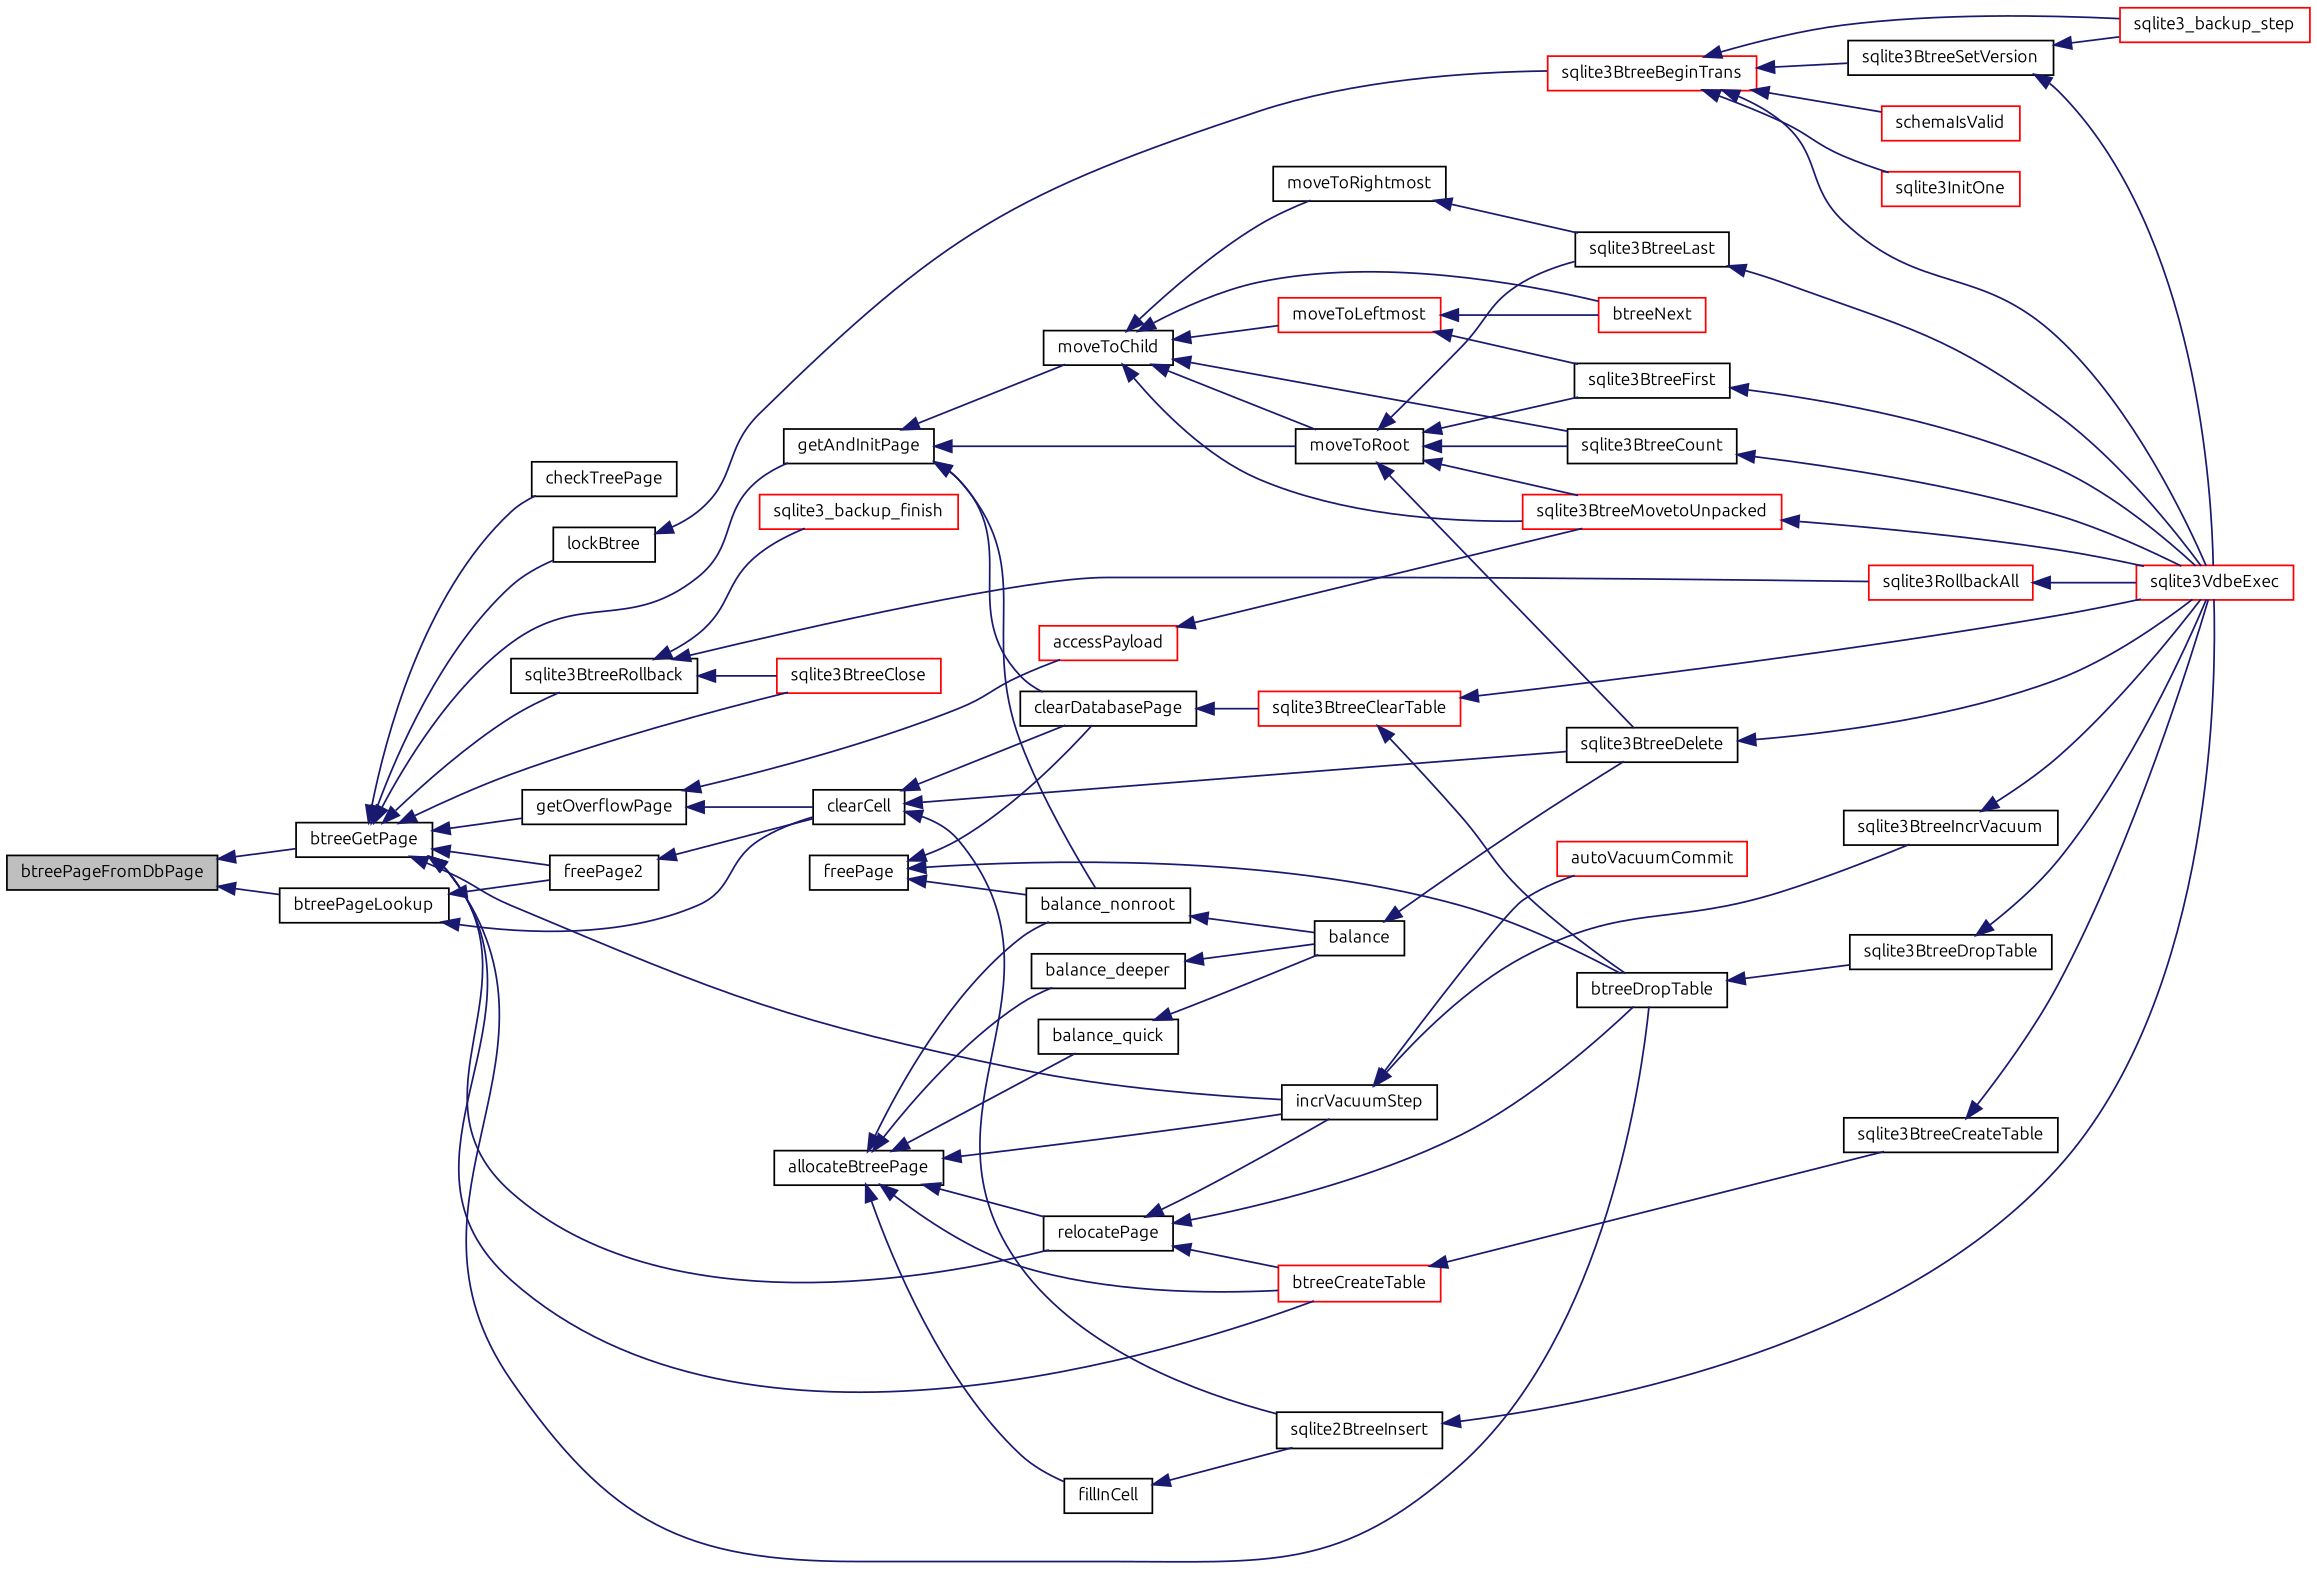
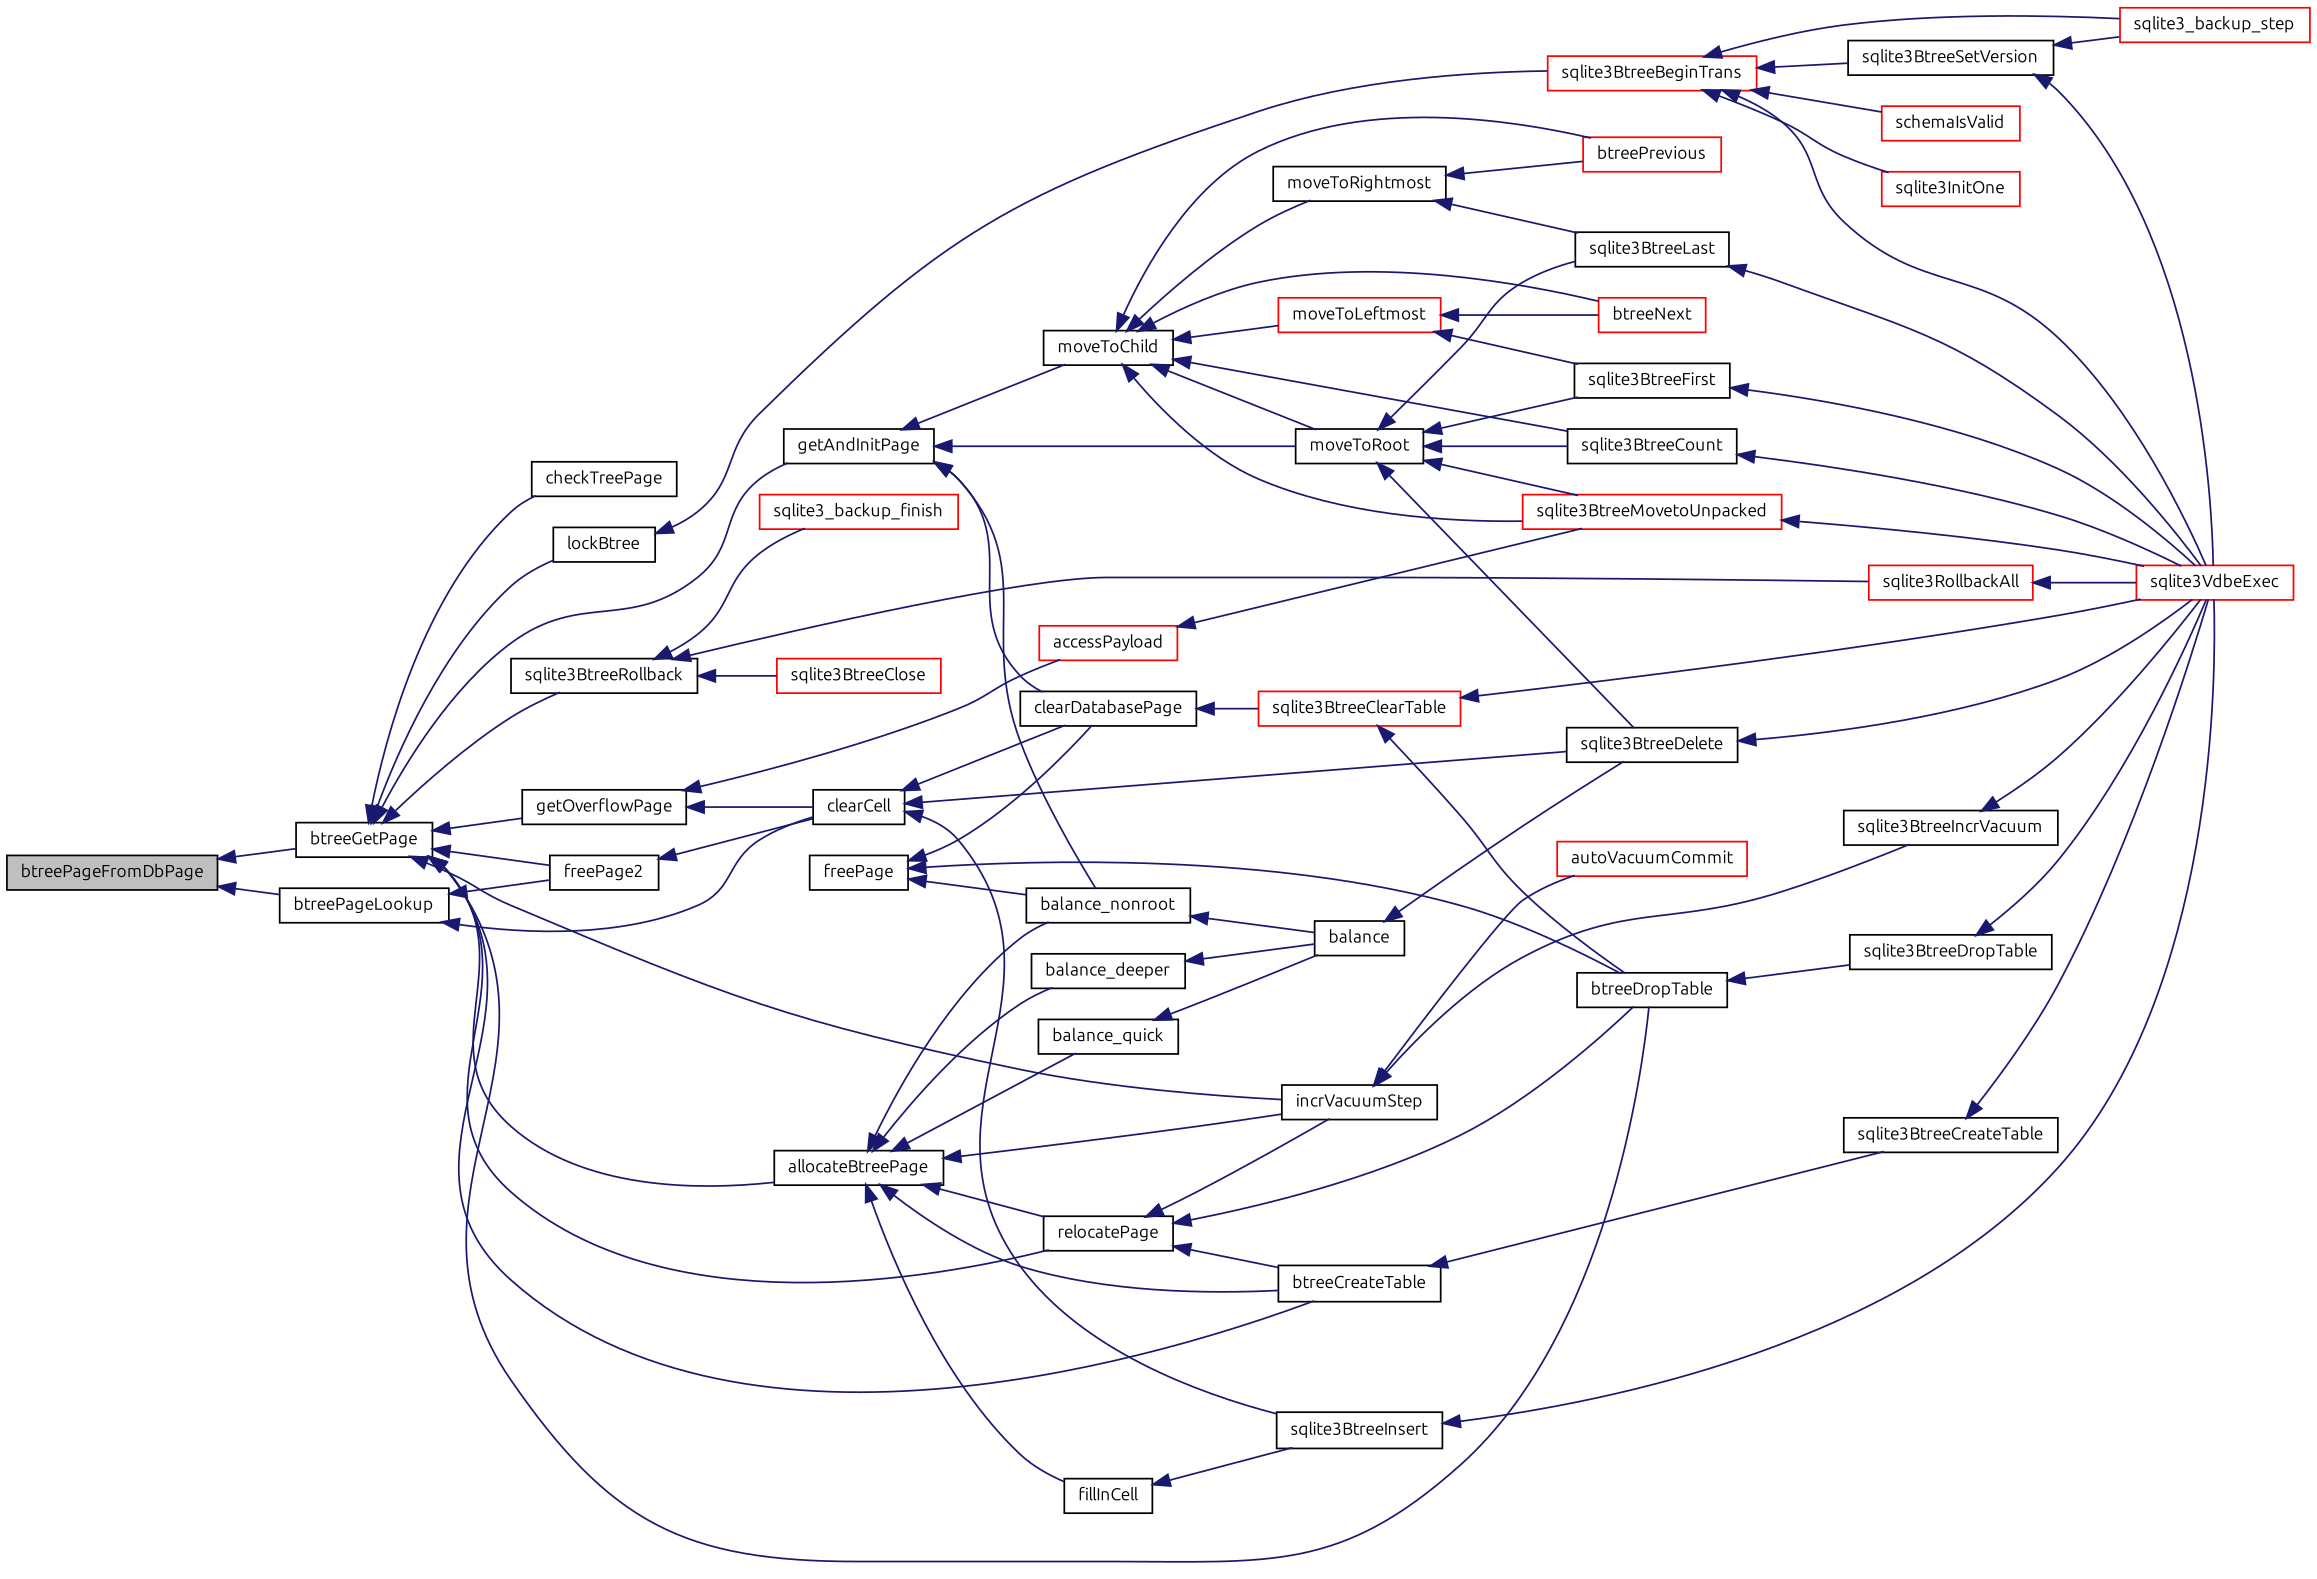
none -> (1652, 155)
(598, 745) -> (510, 1125)
(1360, 1284) -> (1360, 1284)
(1360, 1430) -> (1360, 1430)
